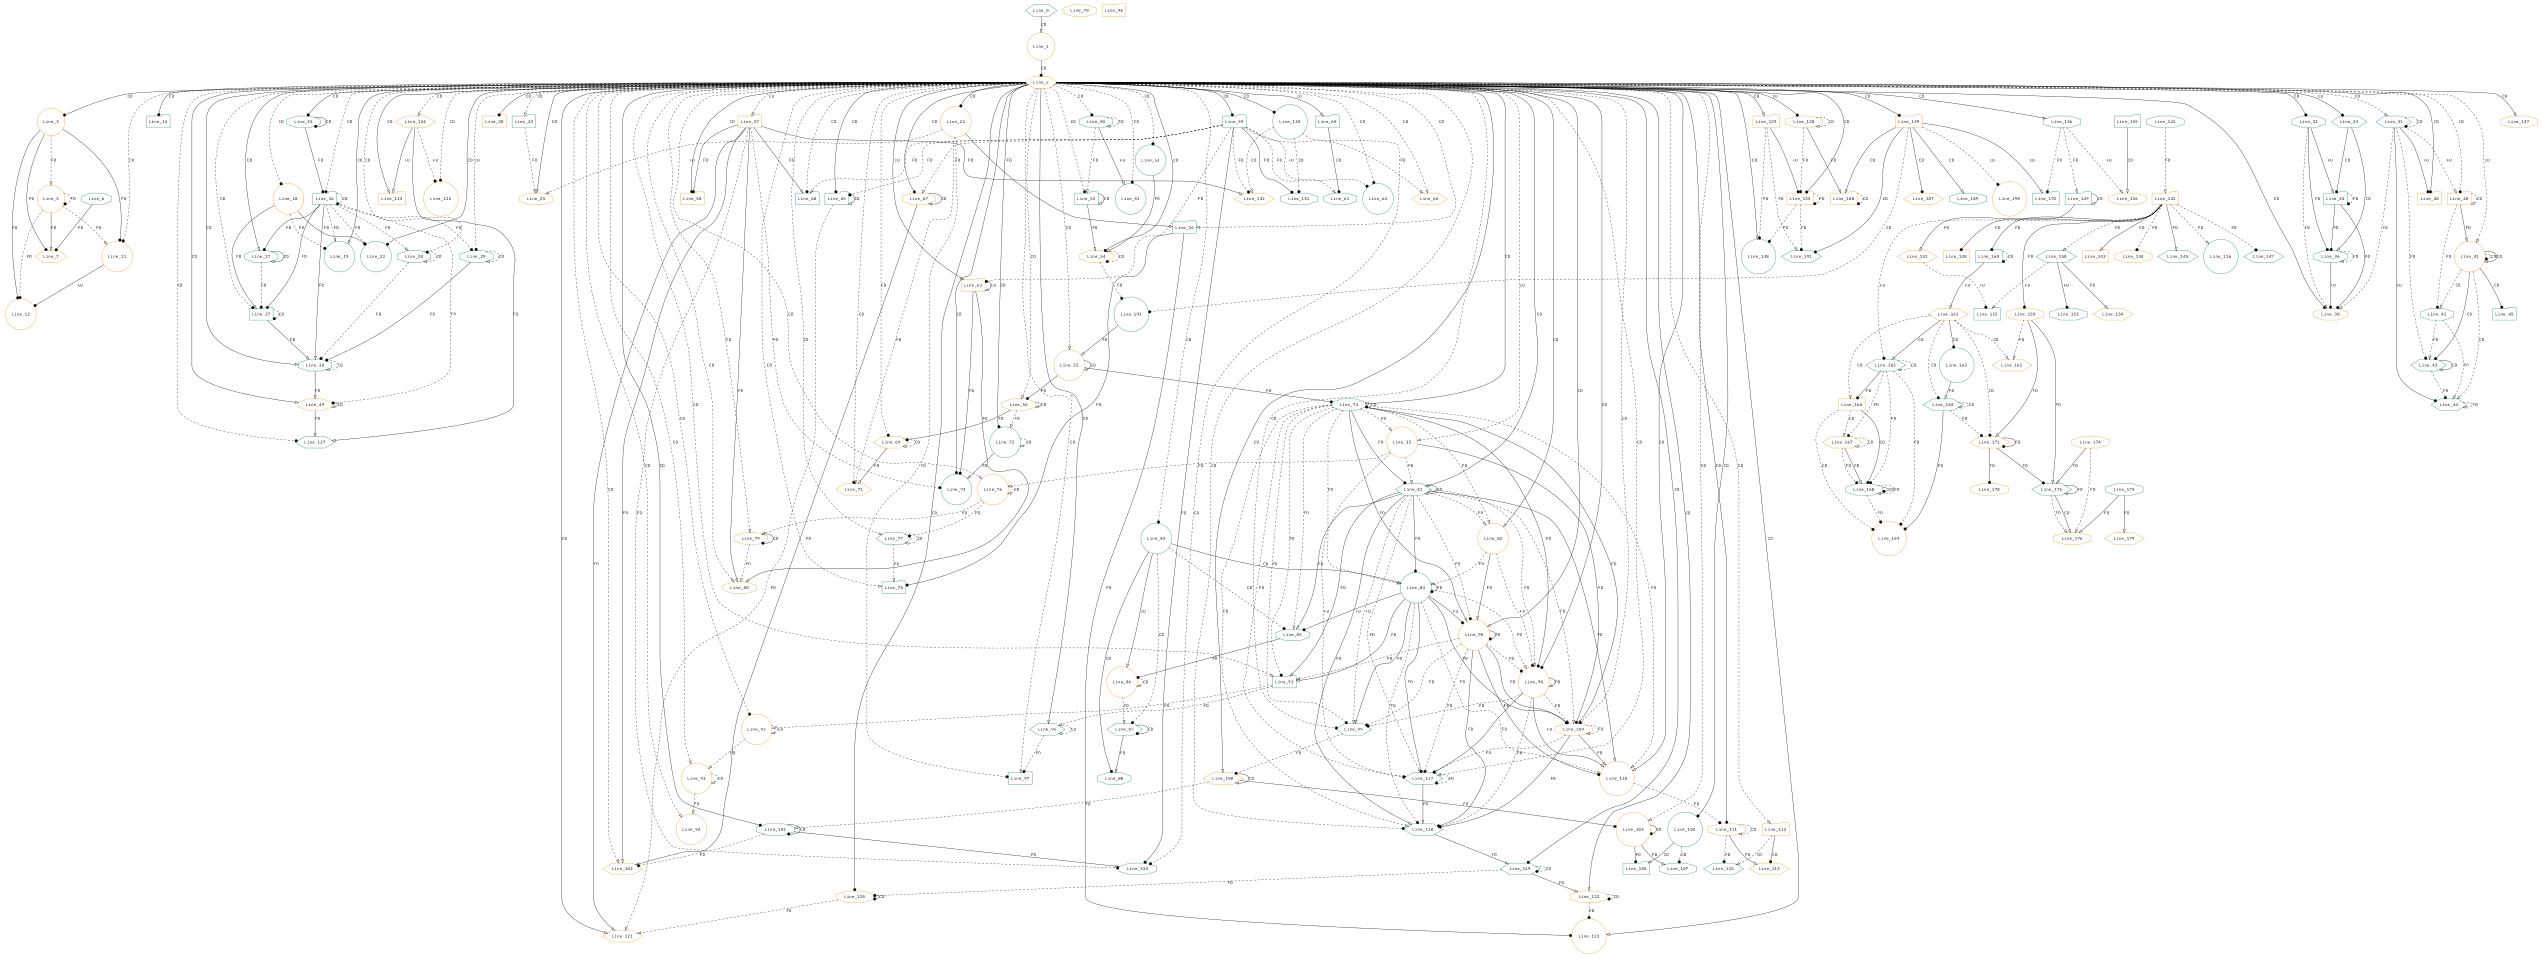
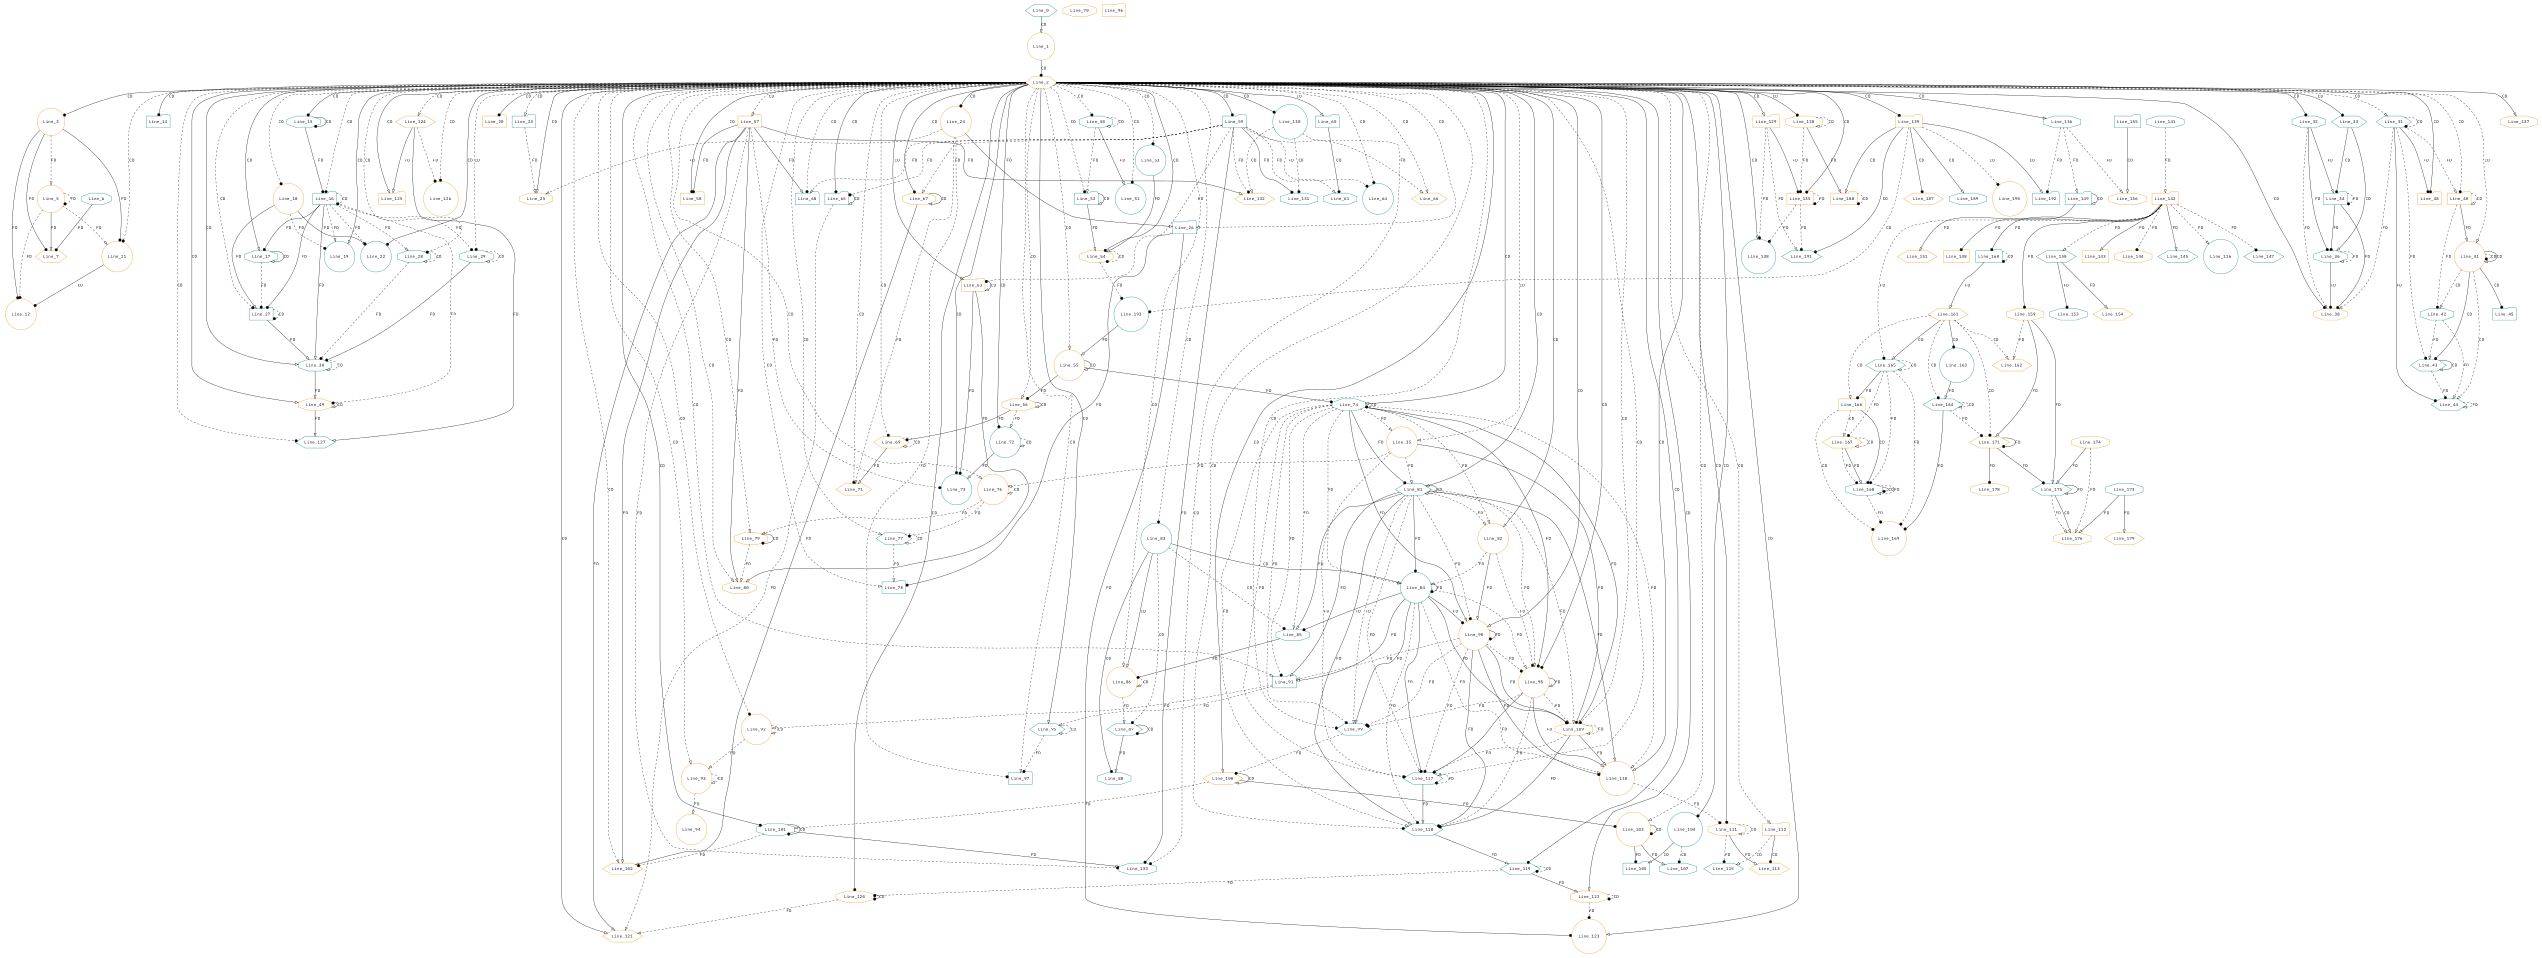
(587, 246) -> (1162, 318)
(1987, 314) -> none
